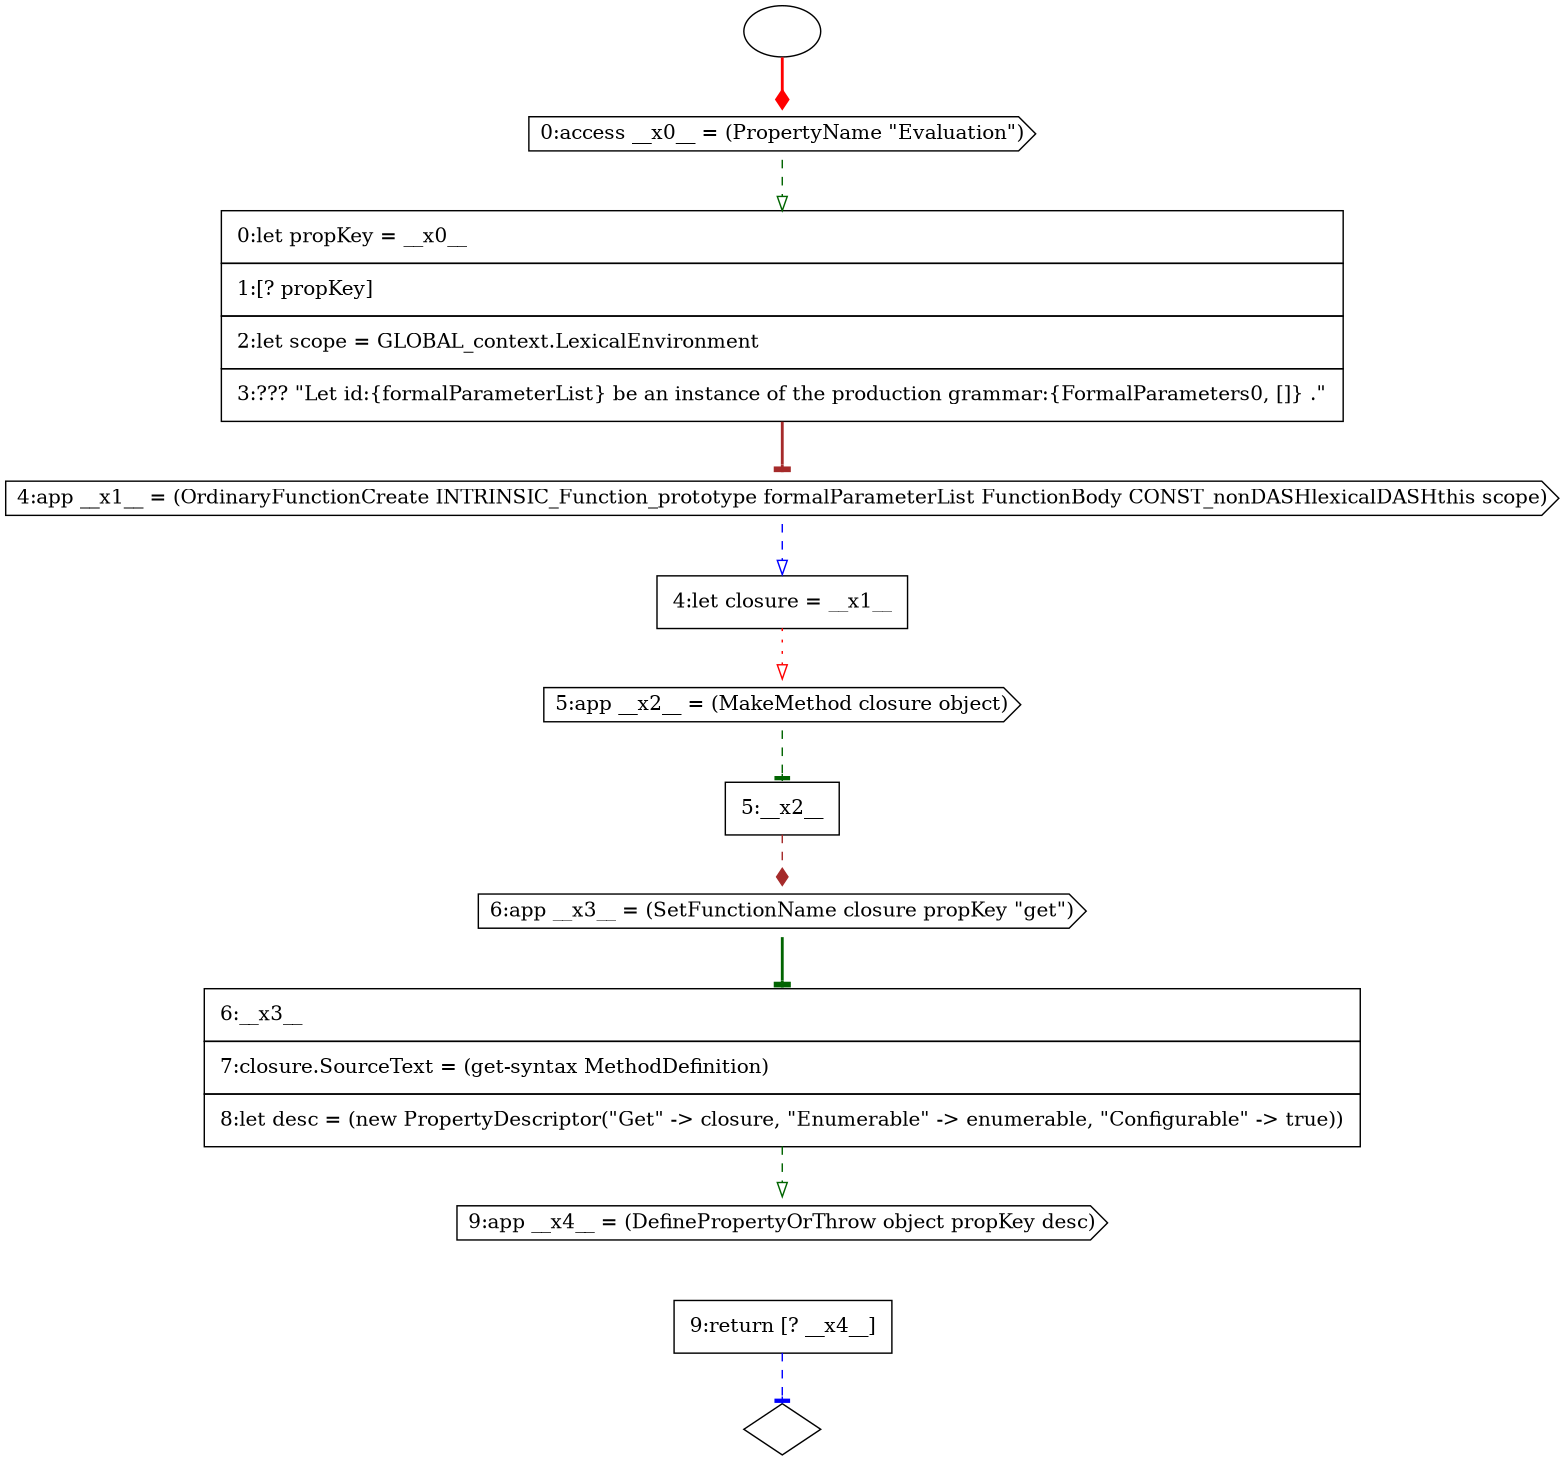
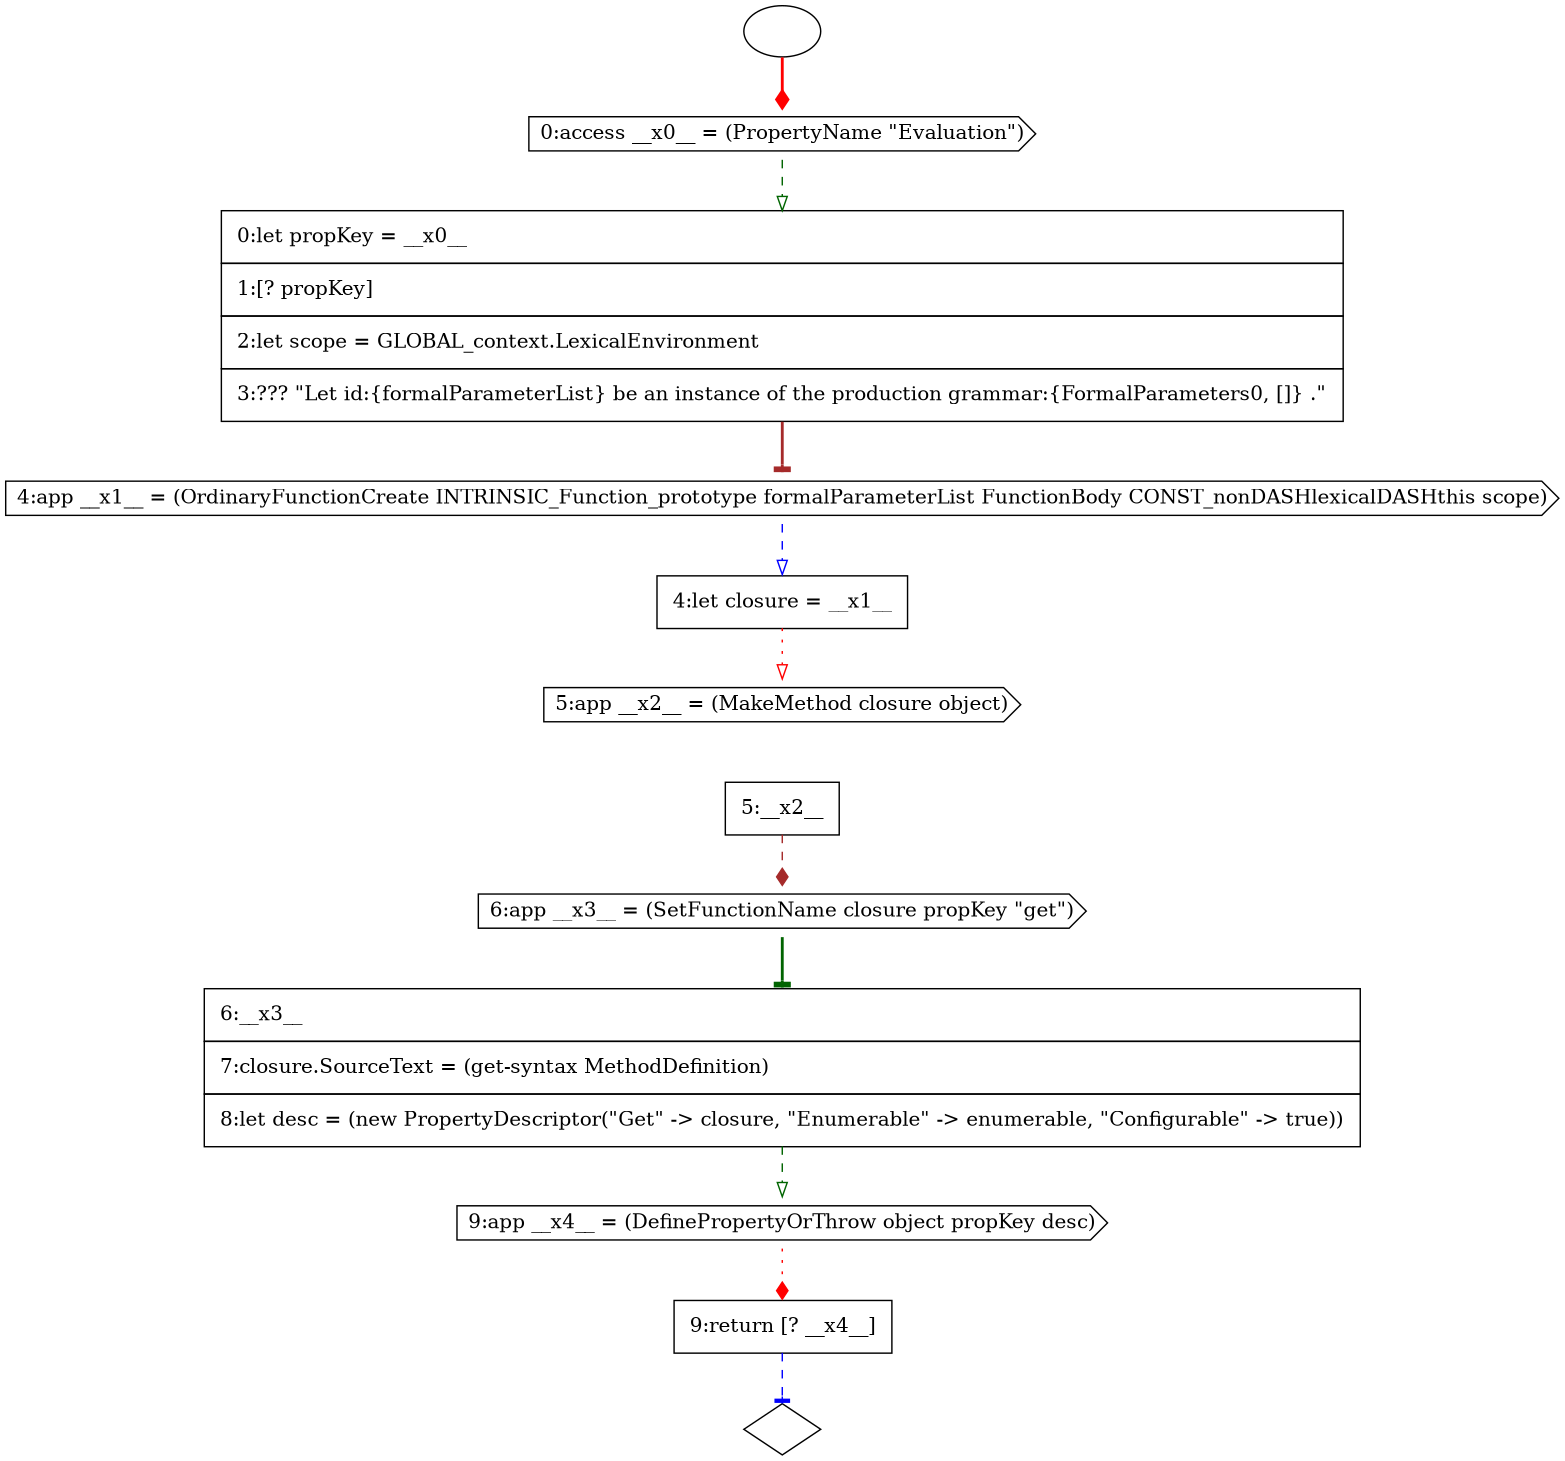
(782, 752) -> none
none -> (782, 1265)
